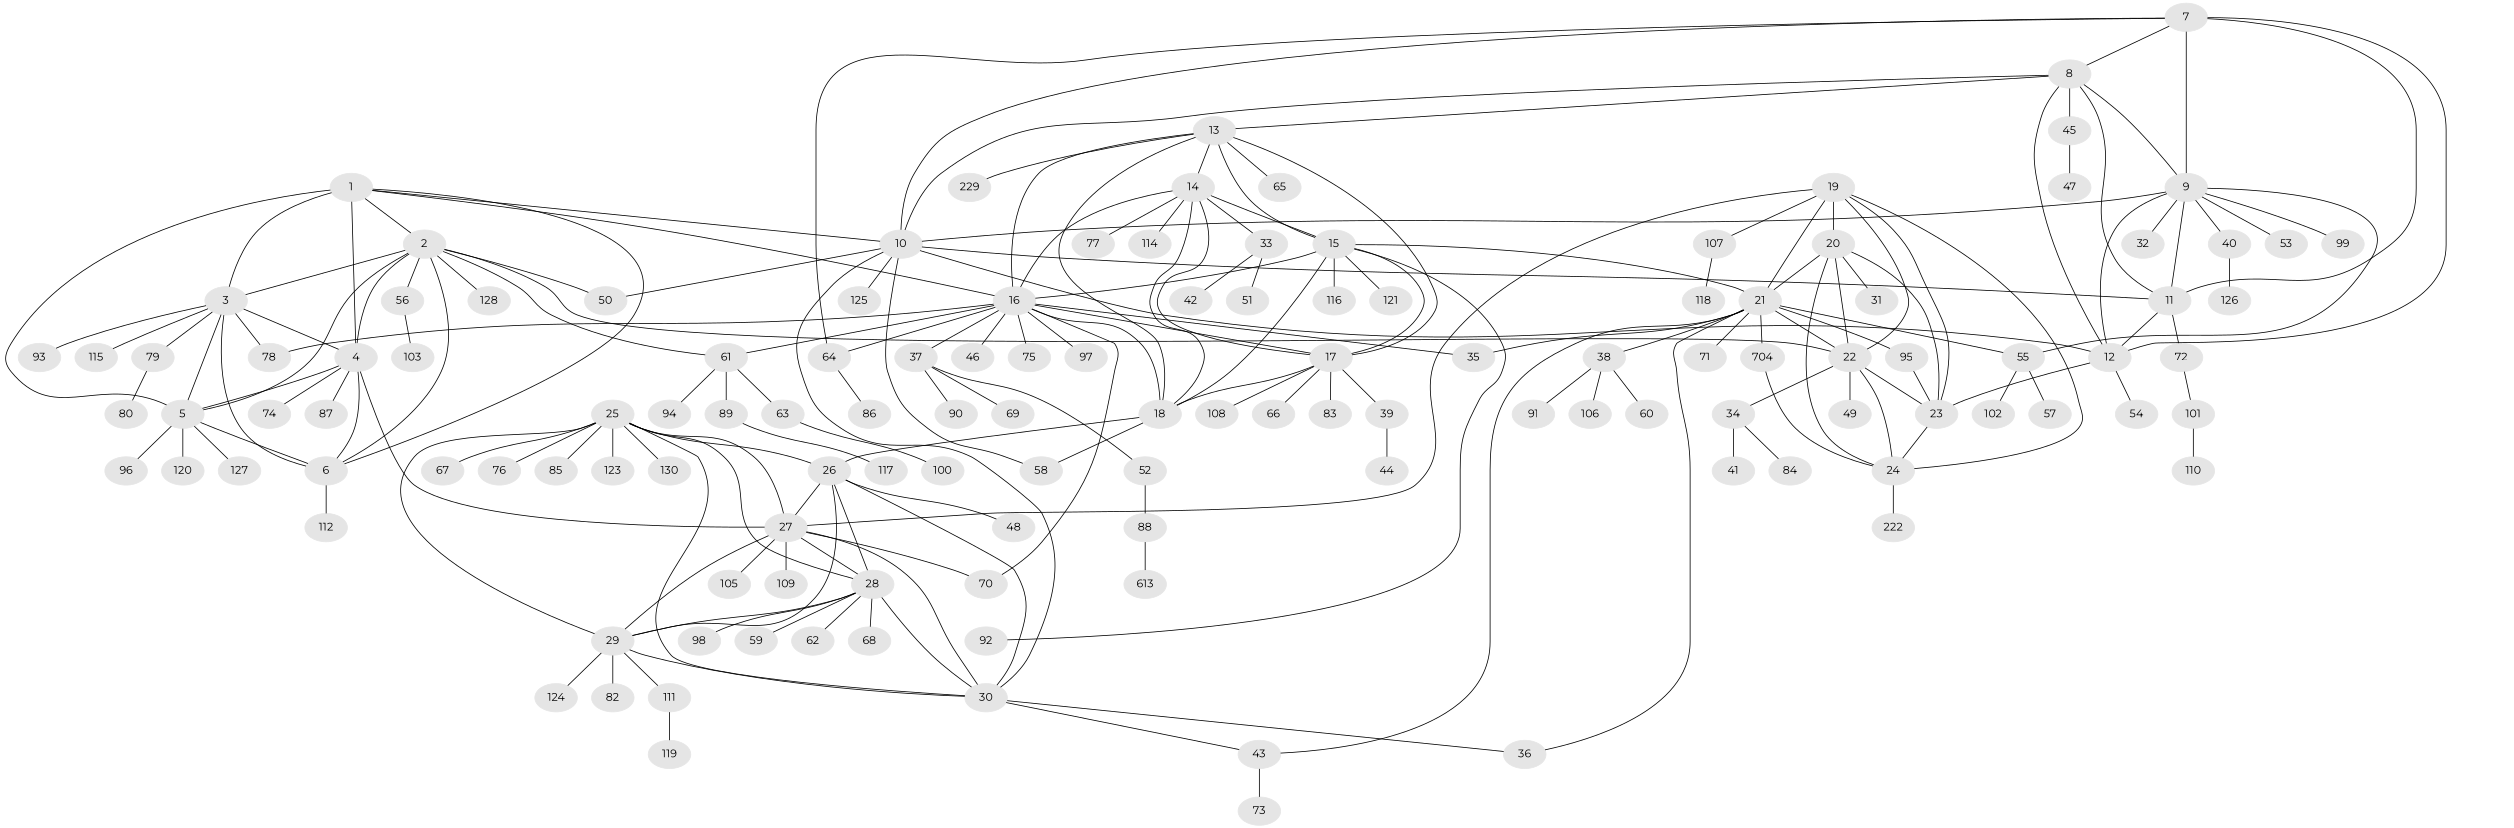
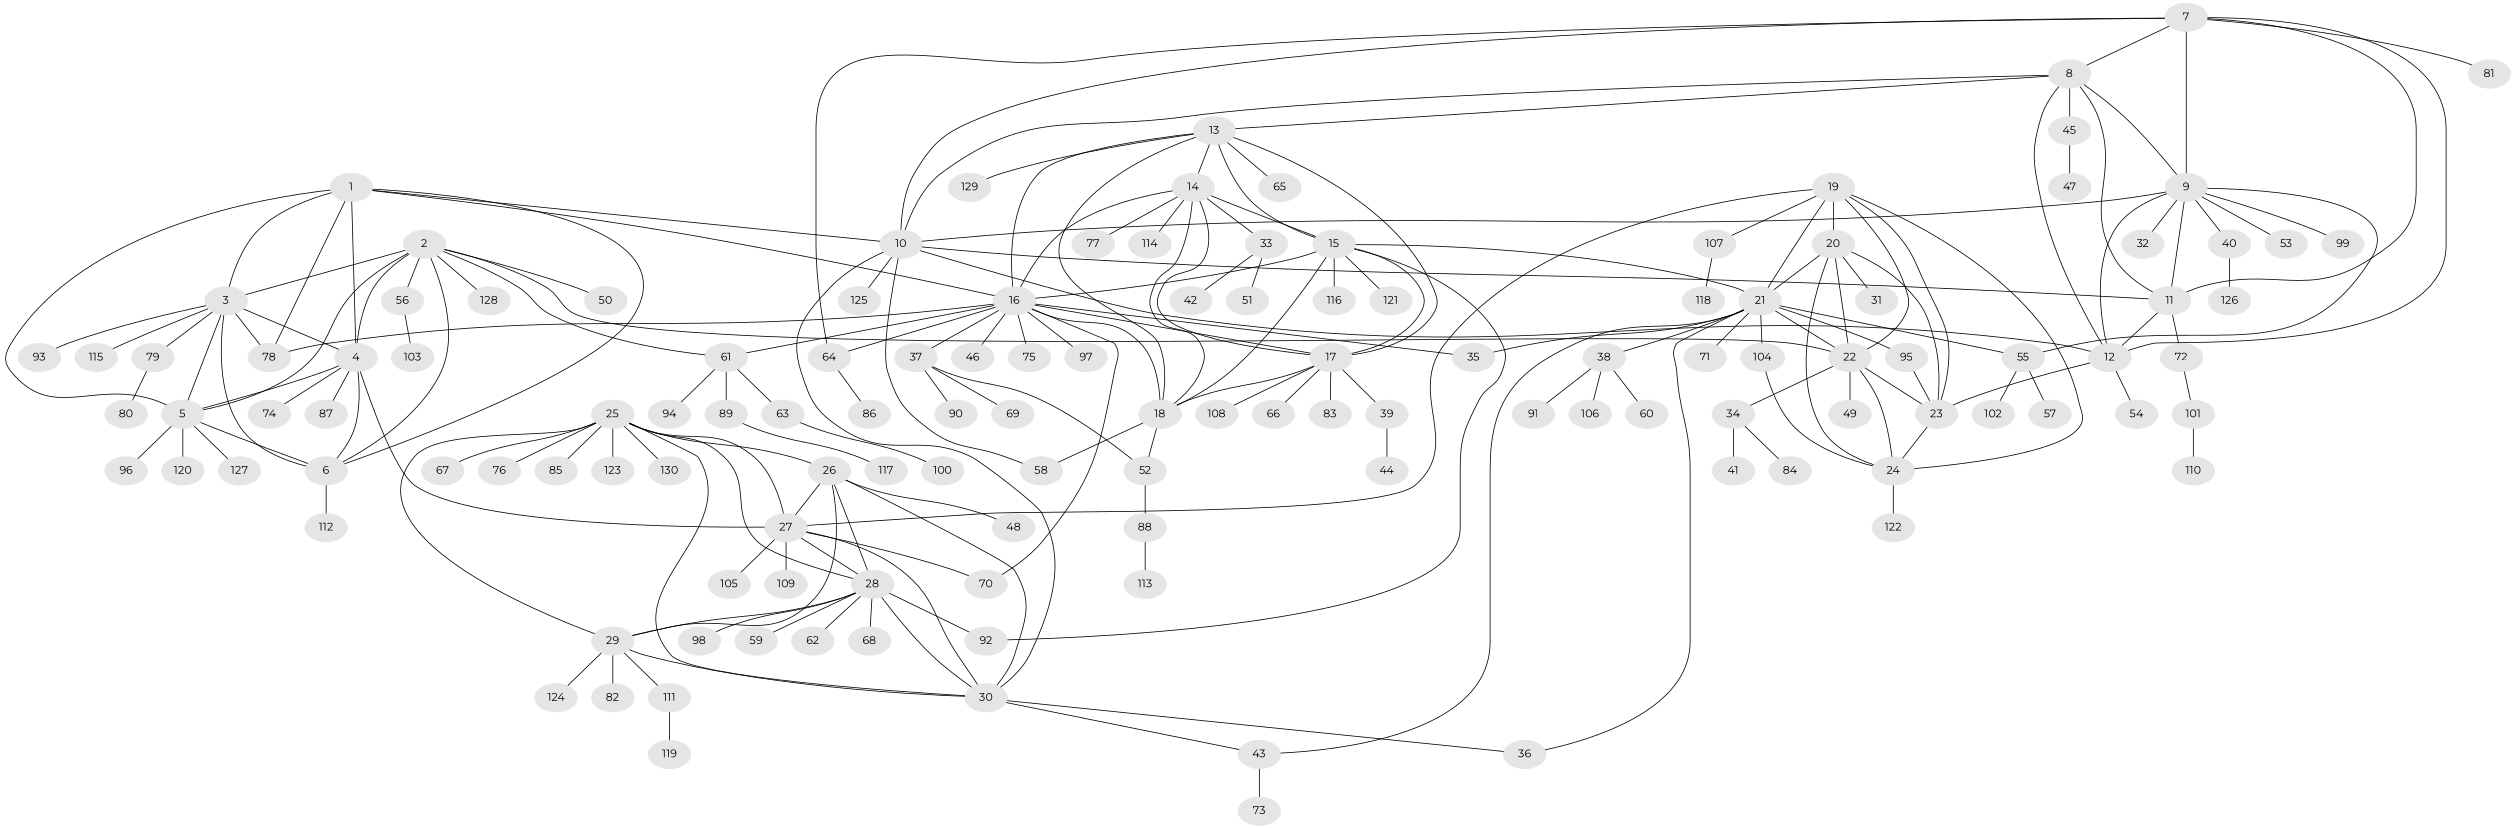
none -> (2489, 74)
(970, 187) -> (970, 187)
(388, 216) -> (312, 269)
(753, 272) -> none
(1763, 358) -> (1763, 358)
(992, 436) -> (1153, 443)
(1893, 528) -> (1893, 528)
(692, 576) -> none
(1145, 584) -> (1145, 584)
none -> (929, 613)
